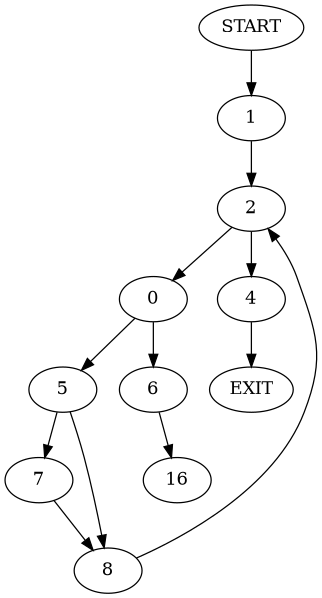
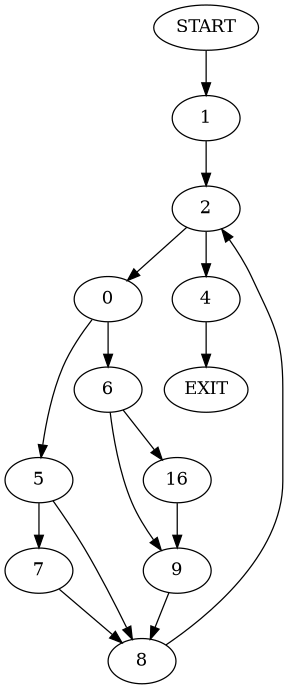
none -> (177, 571)
